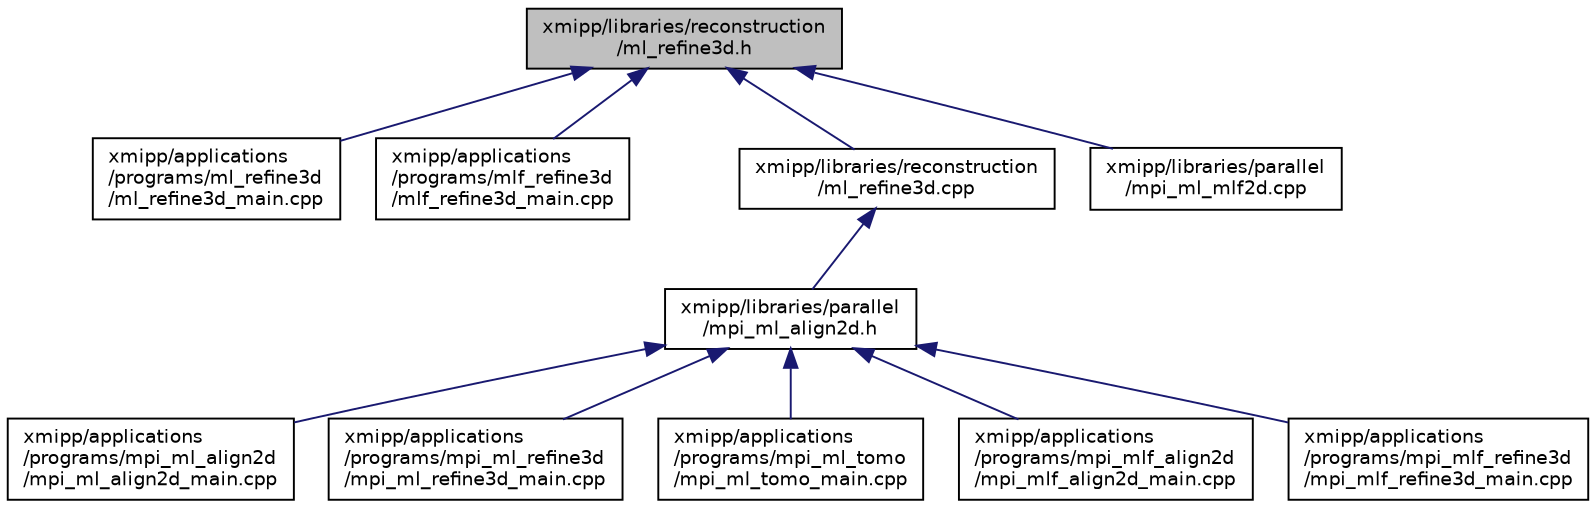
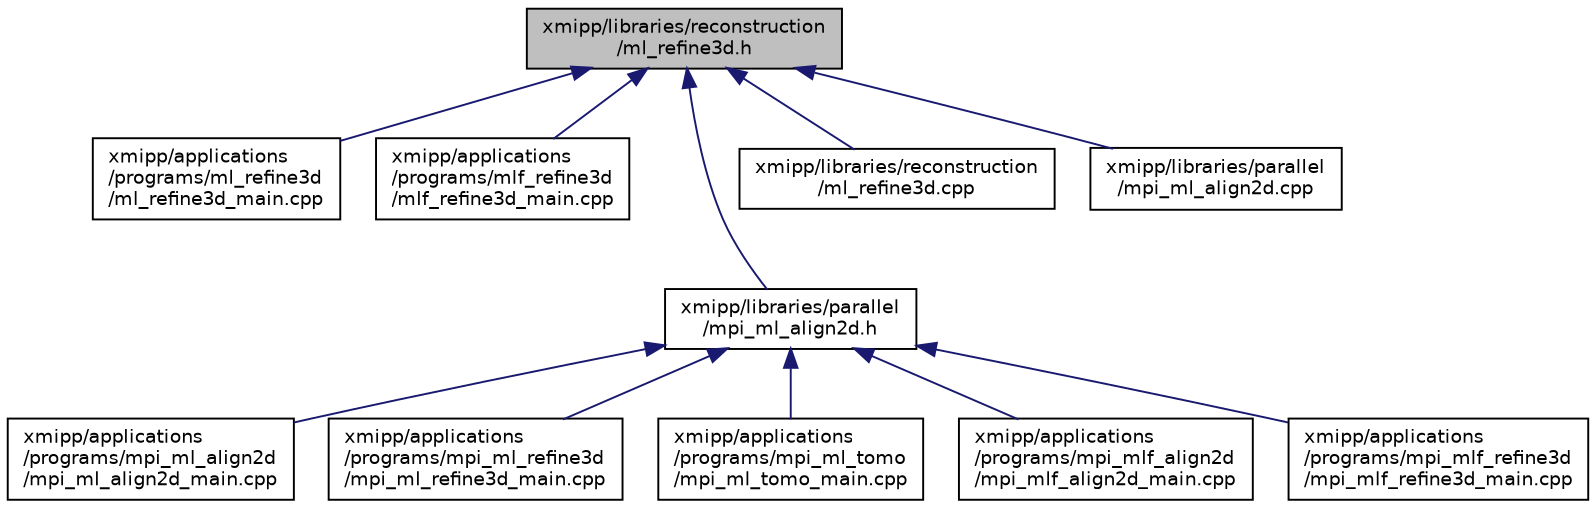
(1216, 179) -> (1216, 179)
(838, 257) -> (714, 195)
